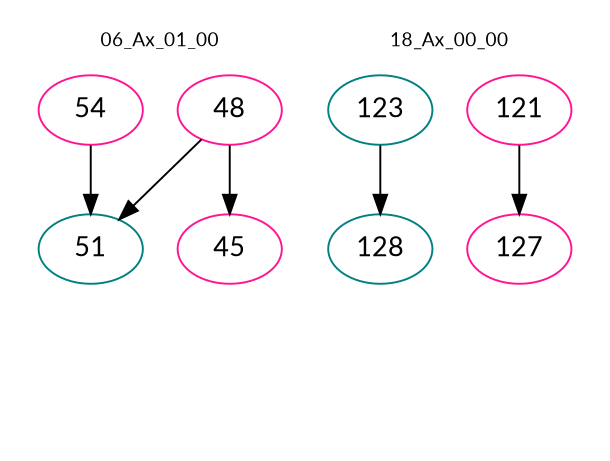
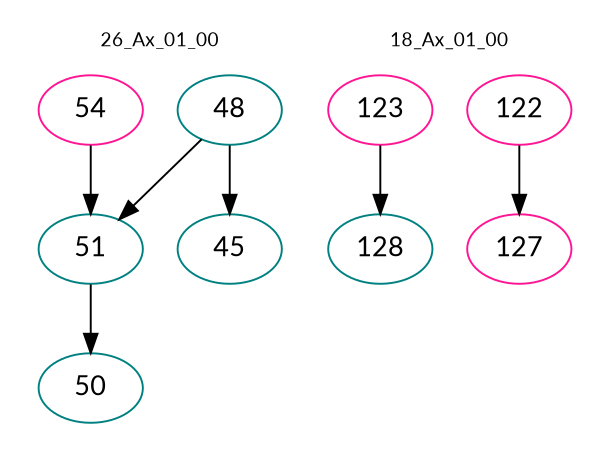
(160, 42) -> (160, 42)
(450, 42) -> (450, 42)
(230, 110) -> (230, 110)
(380, 110) -> (380, 110)
(519, 110) -> (519, 110)
(230, 249) -> (230, 249)
none -> (91, 388)
